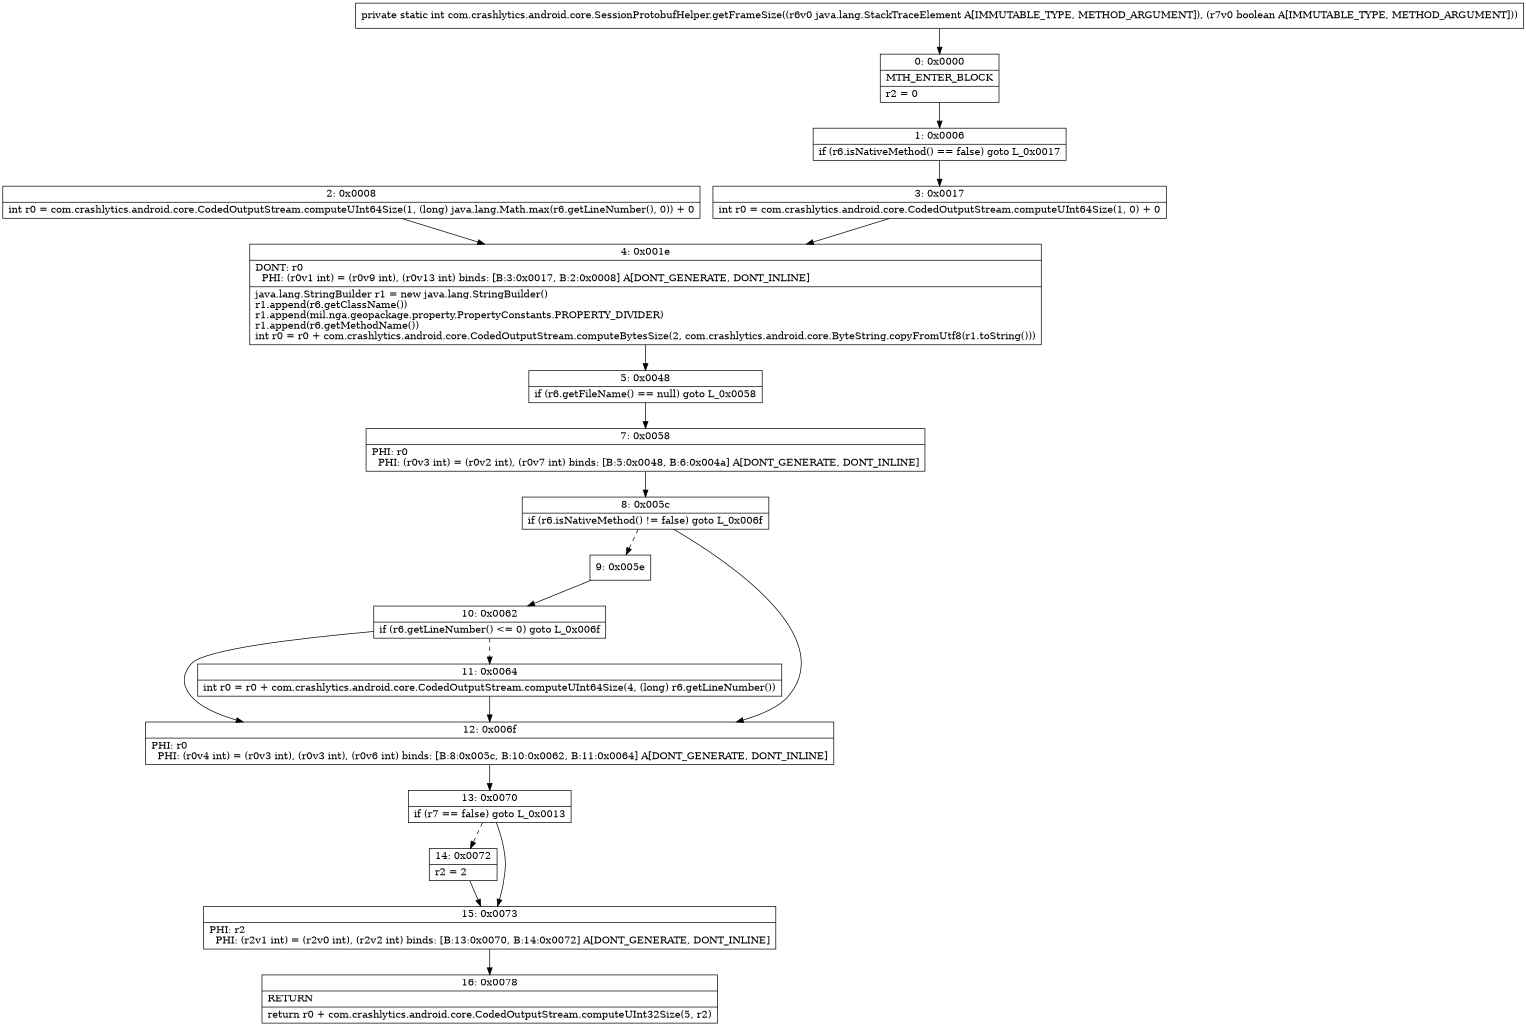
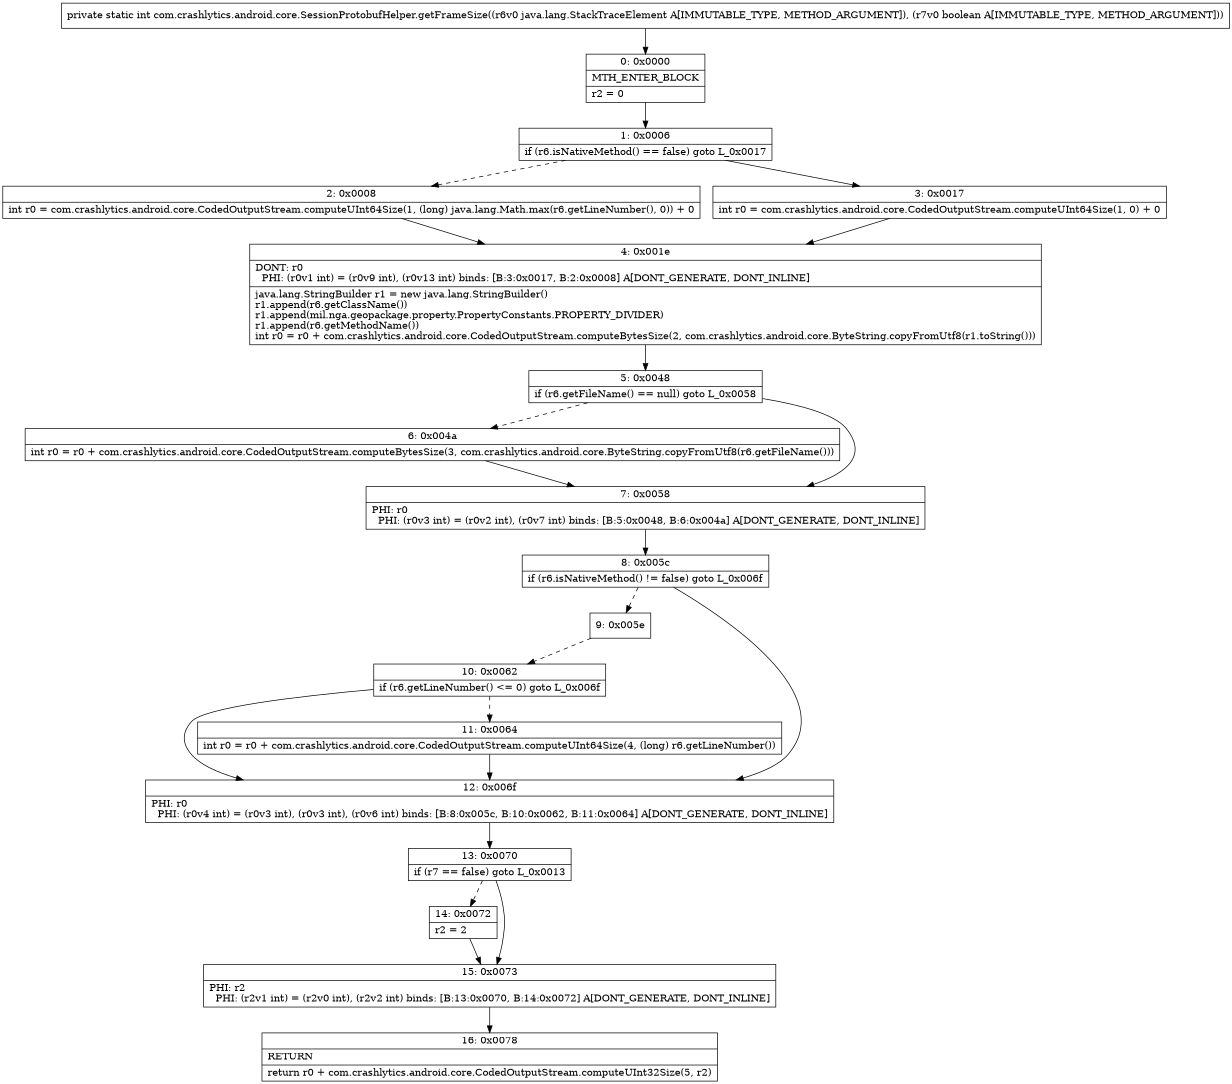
none -> (502, 173)
none -> (432, 445)
(563, 592) -> (563, 650)
